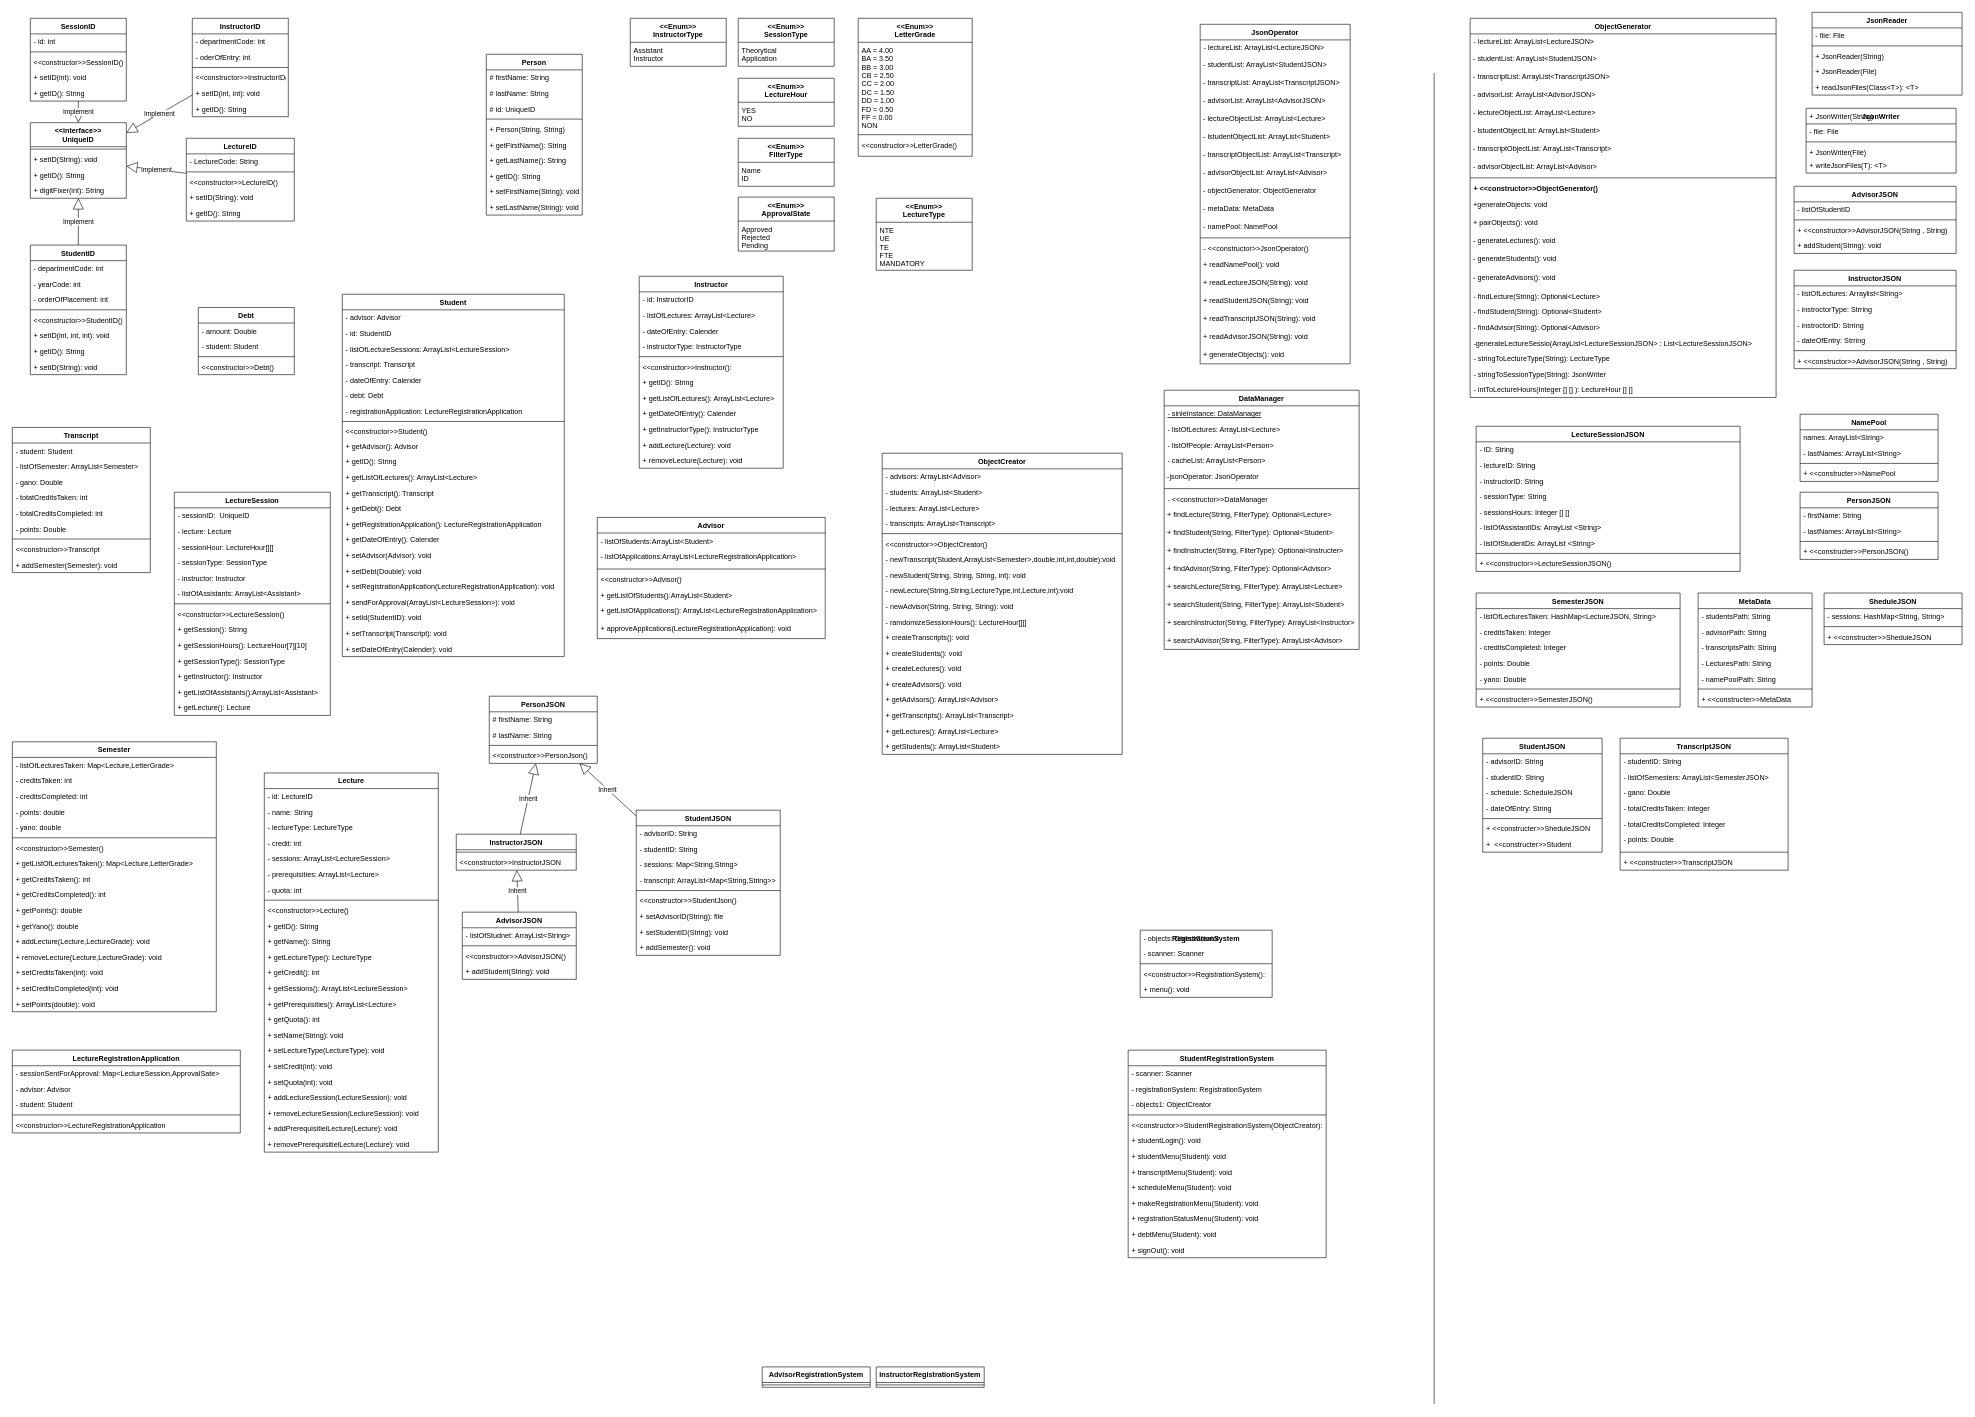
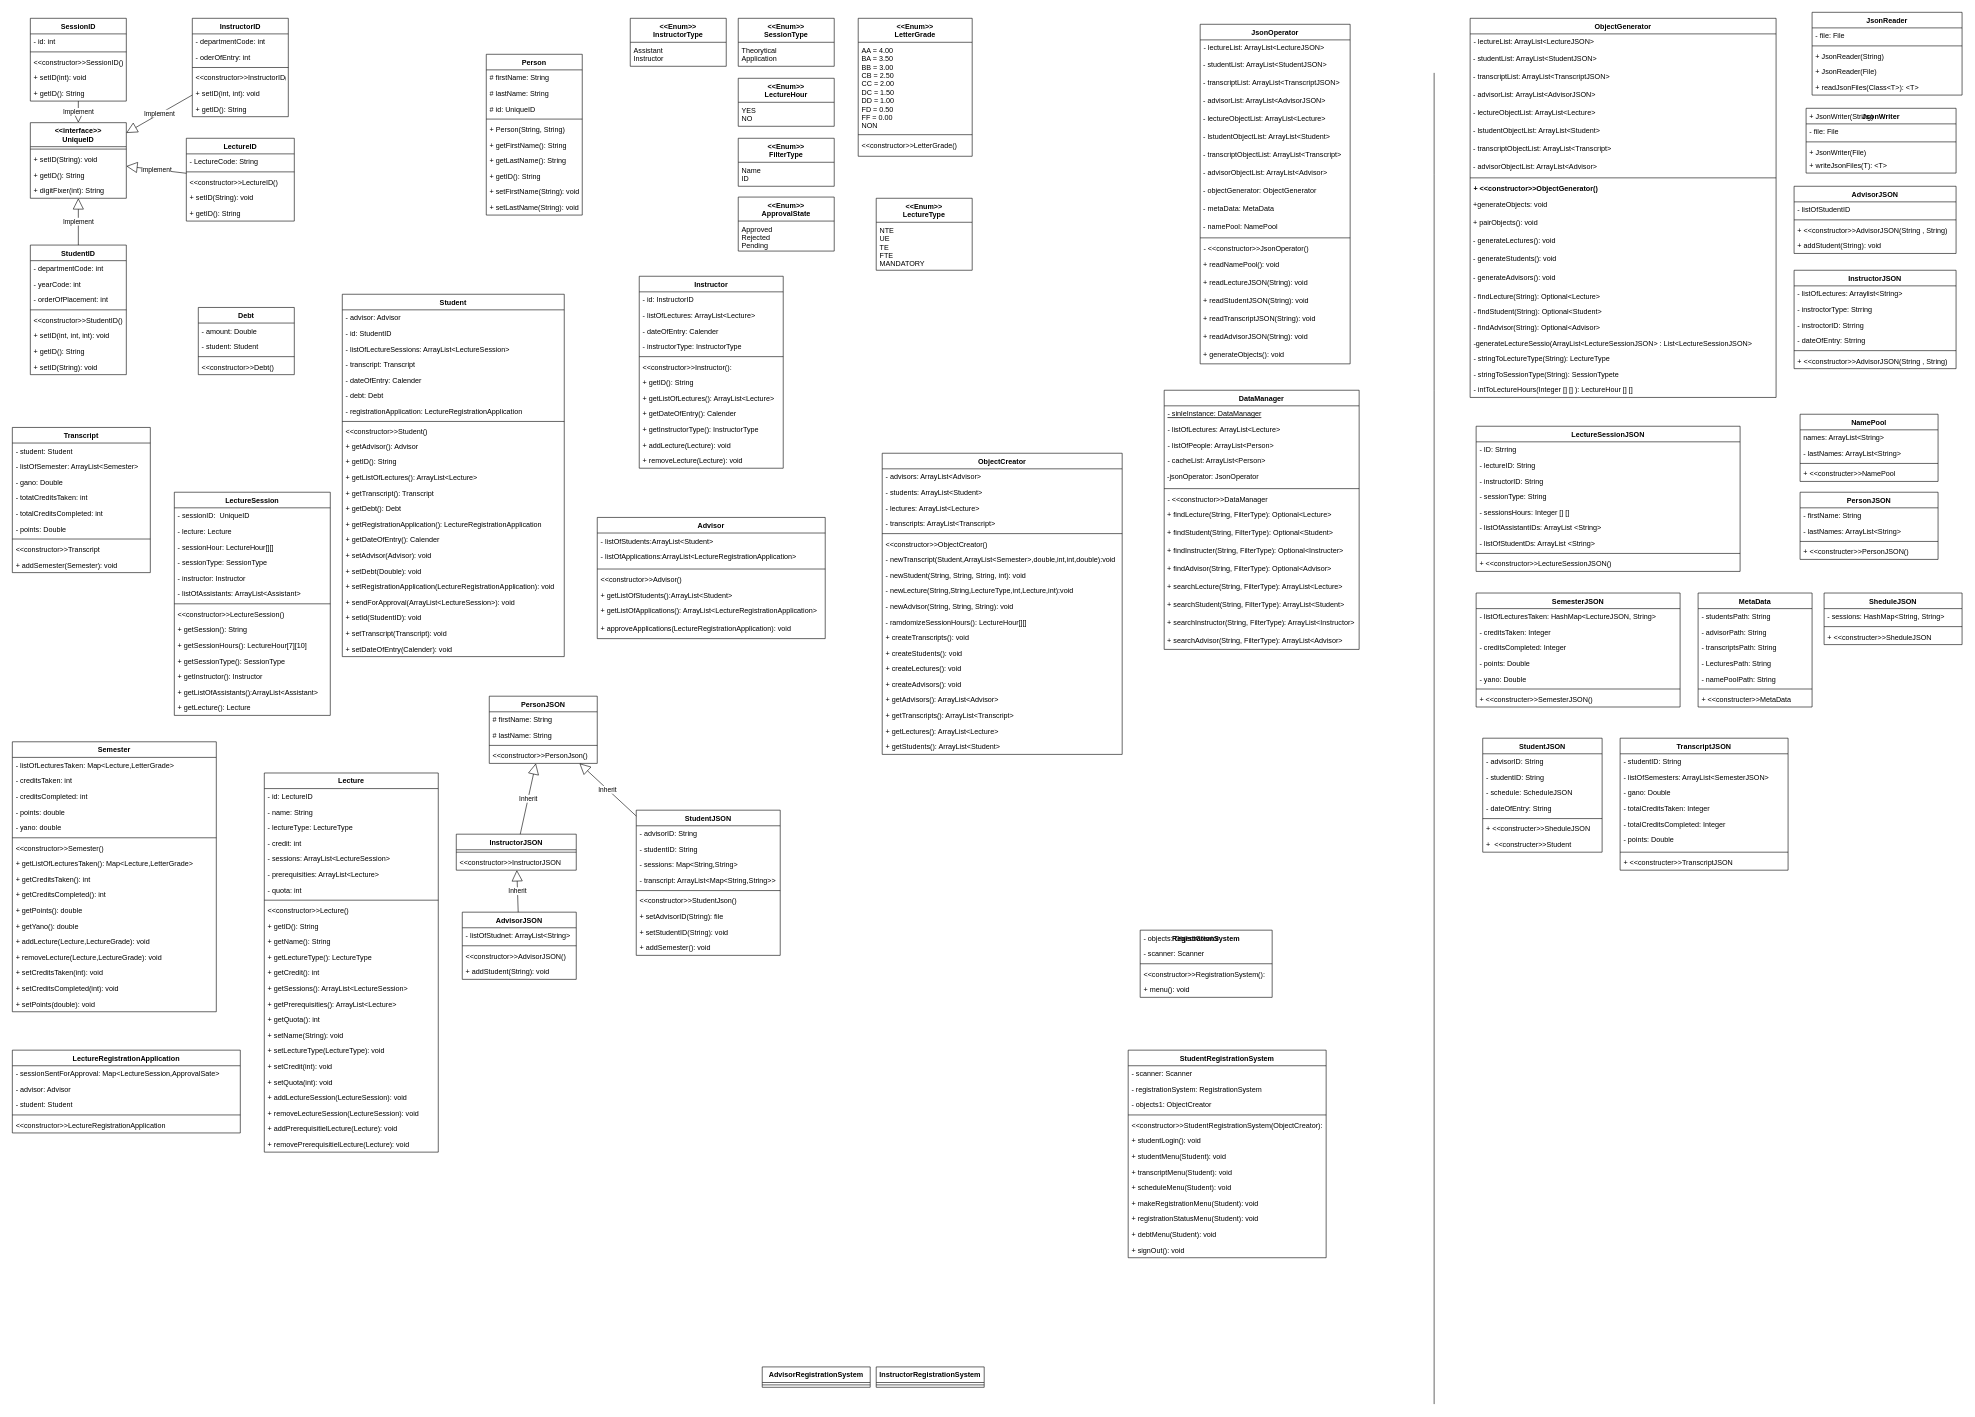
(1550, 374) -> (1556, 374)
(1500, 450) -> (1502, 450)
